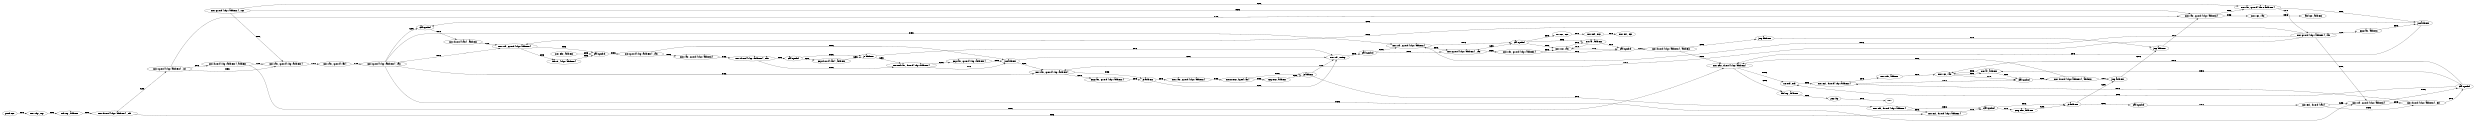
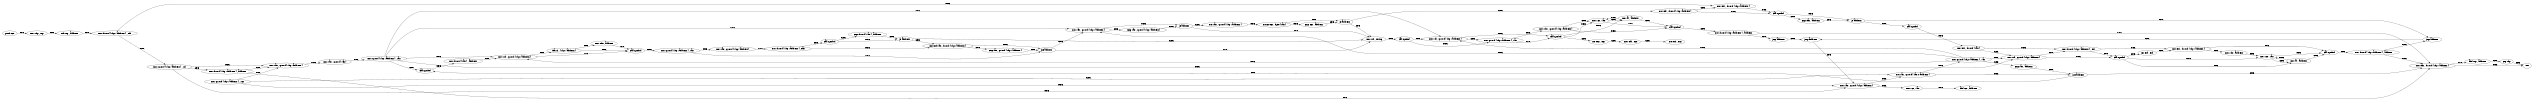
none -> (584, 47)
(1760, 75) -> (2488, 66)
